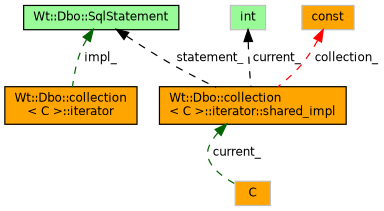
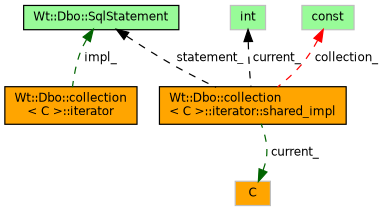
(328, 18) -> (328, 18)
(210, 162) -> (267, 147)
